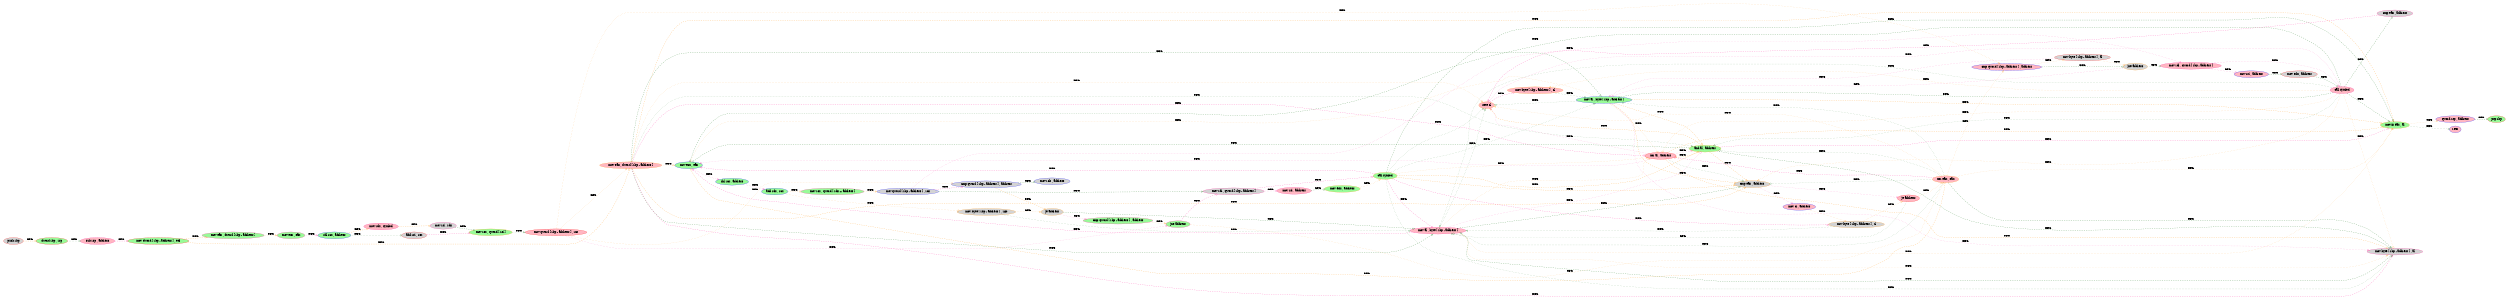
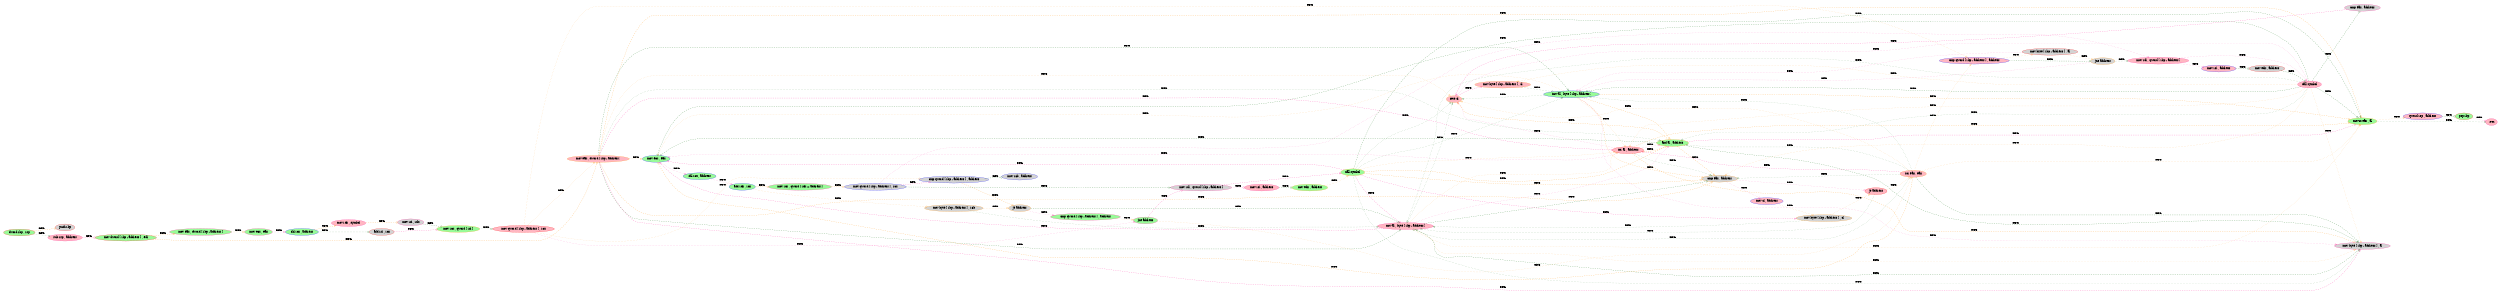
none -> (2478, 119)
(2455, 129) -> (2491, 122)
(29, 241) -> (44, 230)
